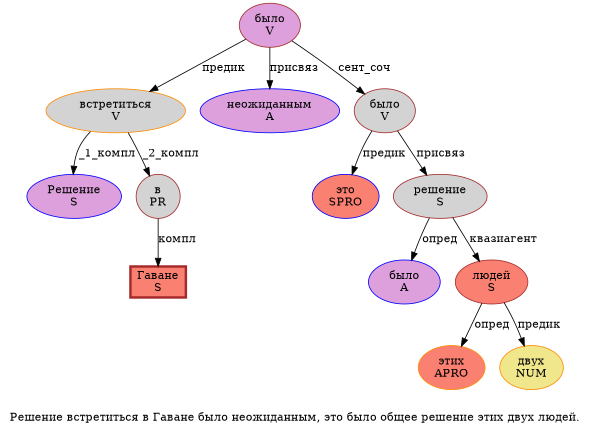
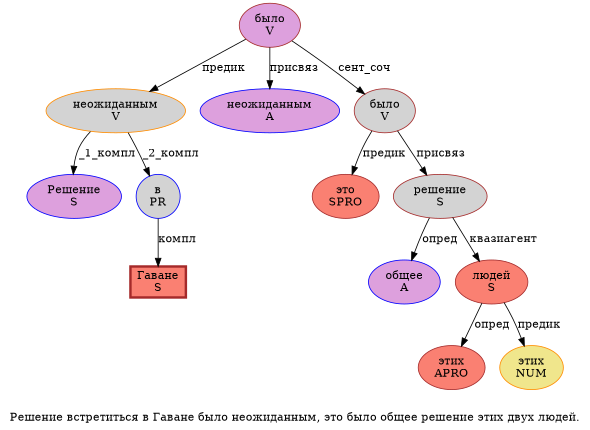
(116, 111) -> (116, 111)
(158, 196) -> (158, 196)
(346, 196) -> (346, 196)
(404, 282) -> (404, 282)
(452, 368) -> (452, 368)
(532, 368) -> (532, 368)
